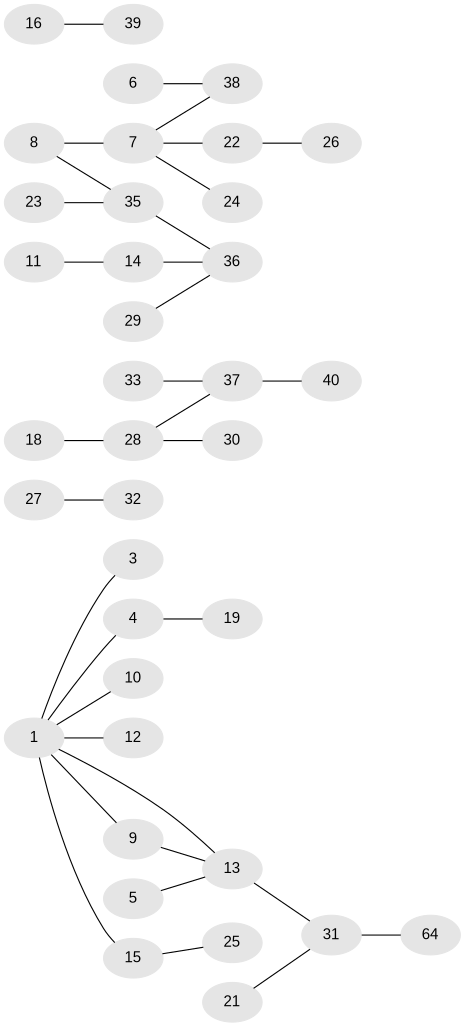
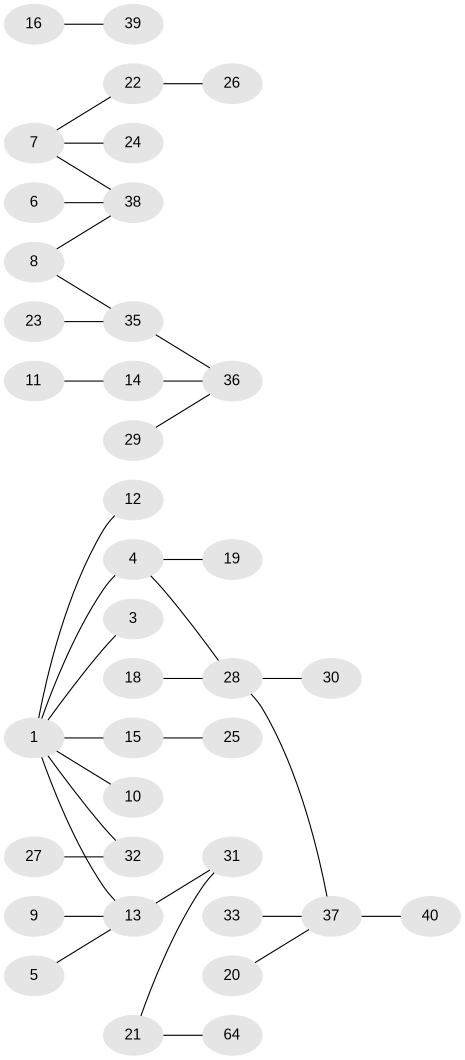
(84, 143) -> (84, 232)
none -> (186, 617)
(84, 789) -> (81, 799)
(381, 935) -> (183, 1035)
none -> (232, 976)
